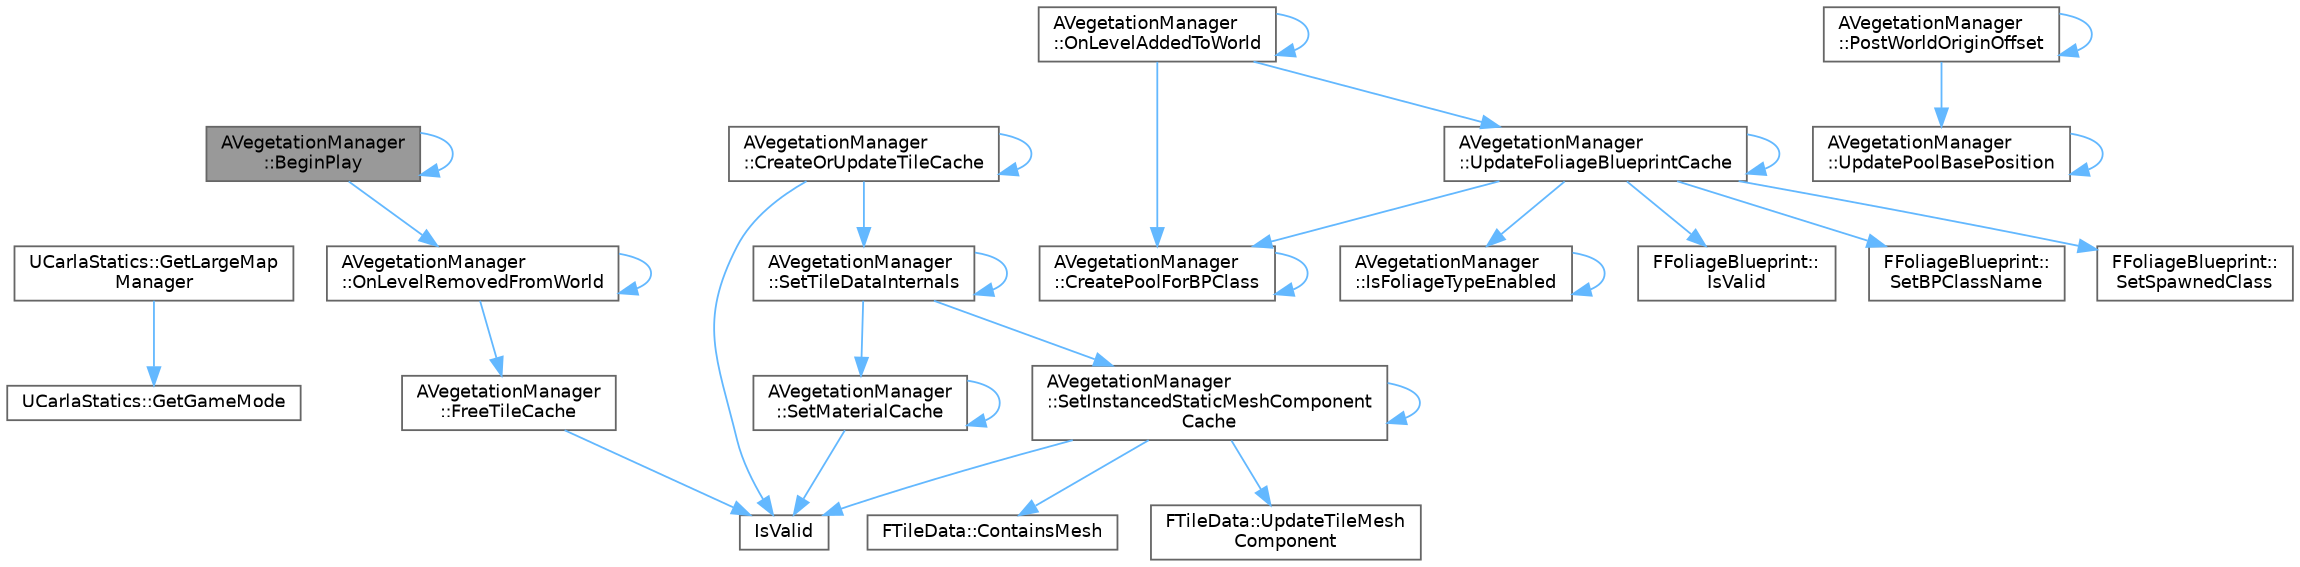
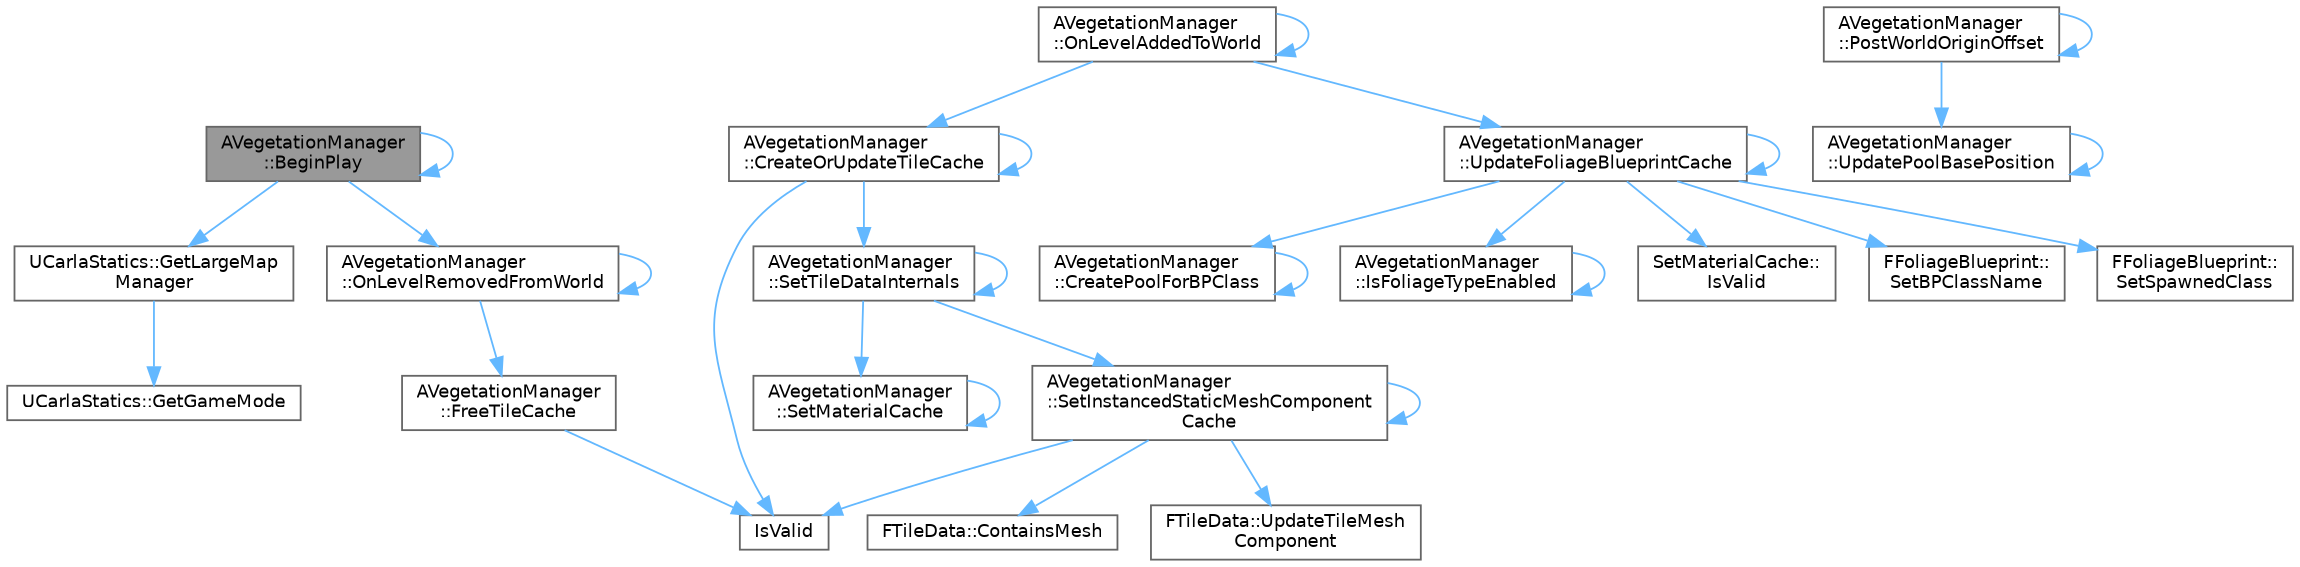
(1157, 145) -> (1019, 91)
none -> (241, 208)
(1737, 273) -> (1737, 273)
(824, 464) -> none
